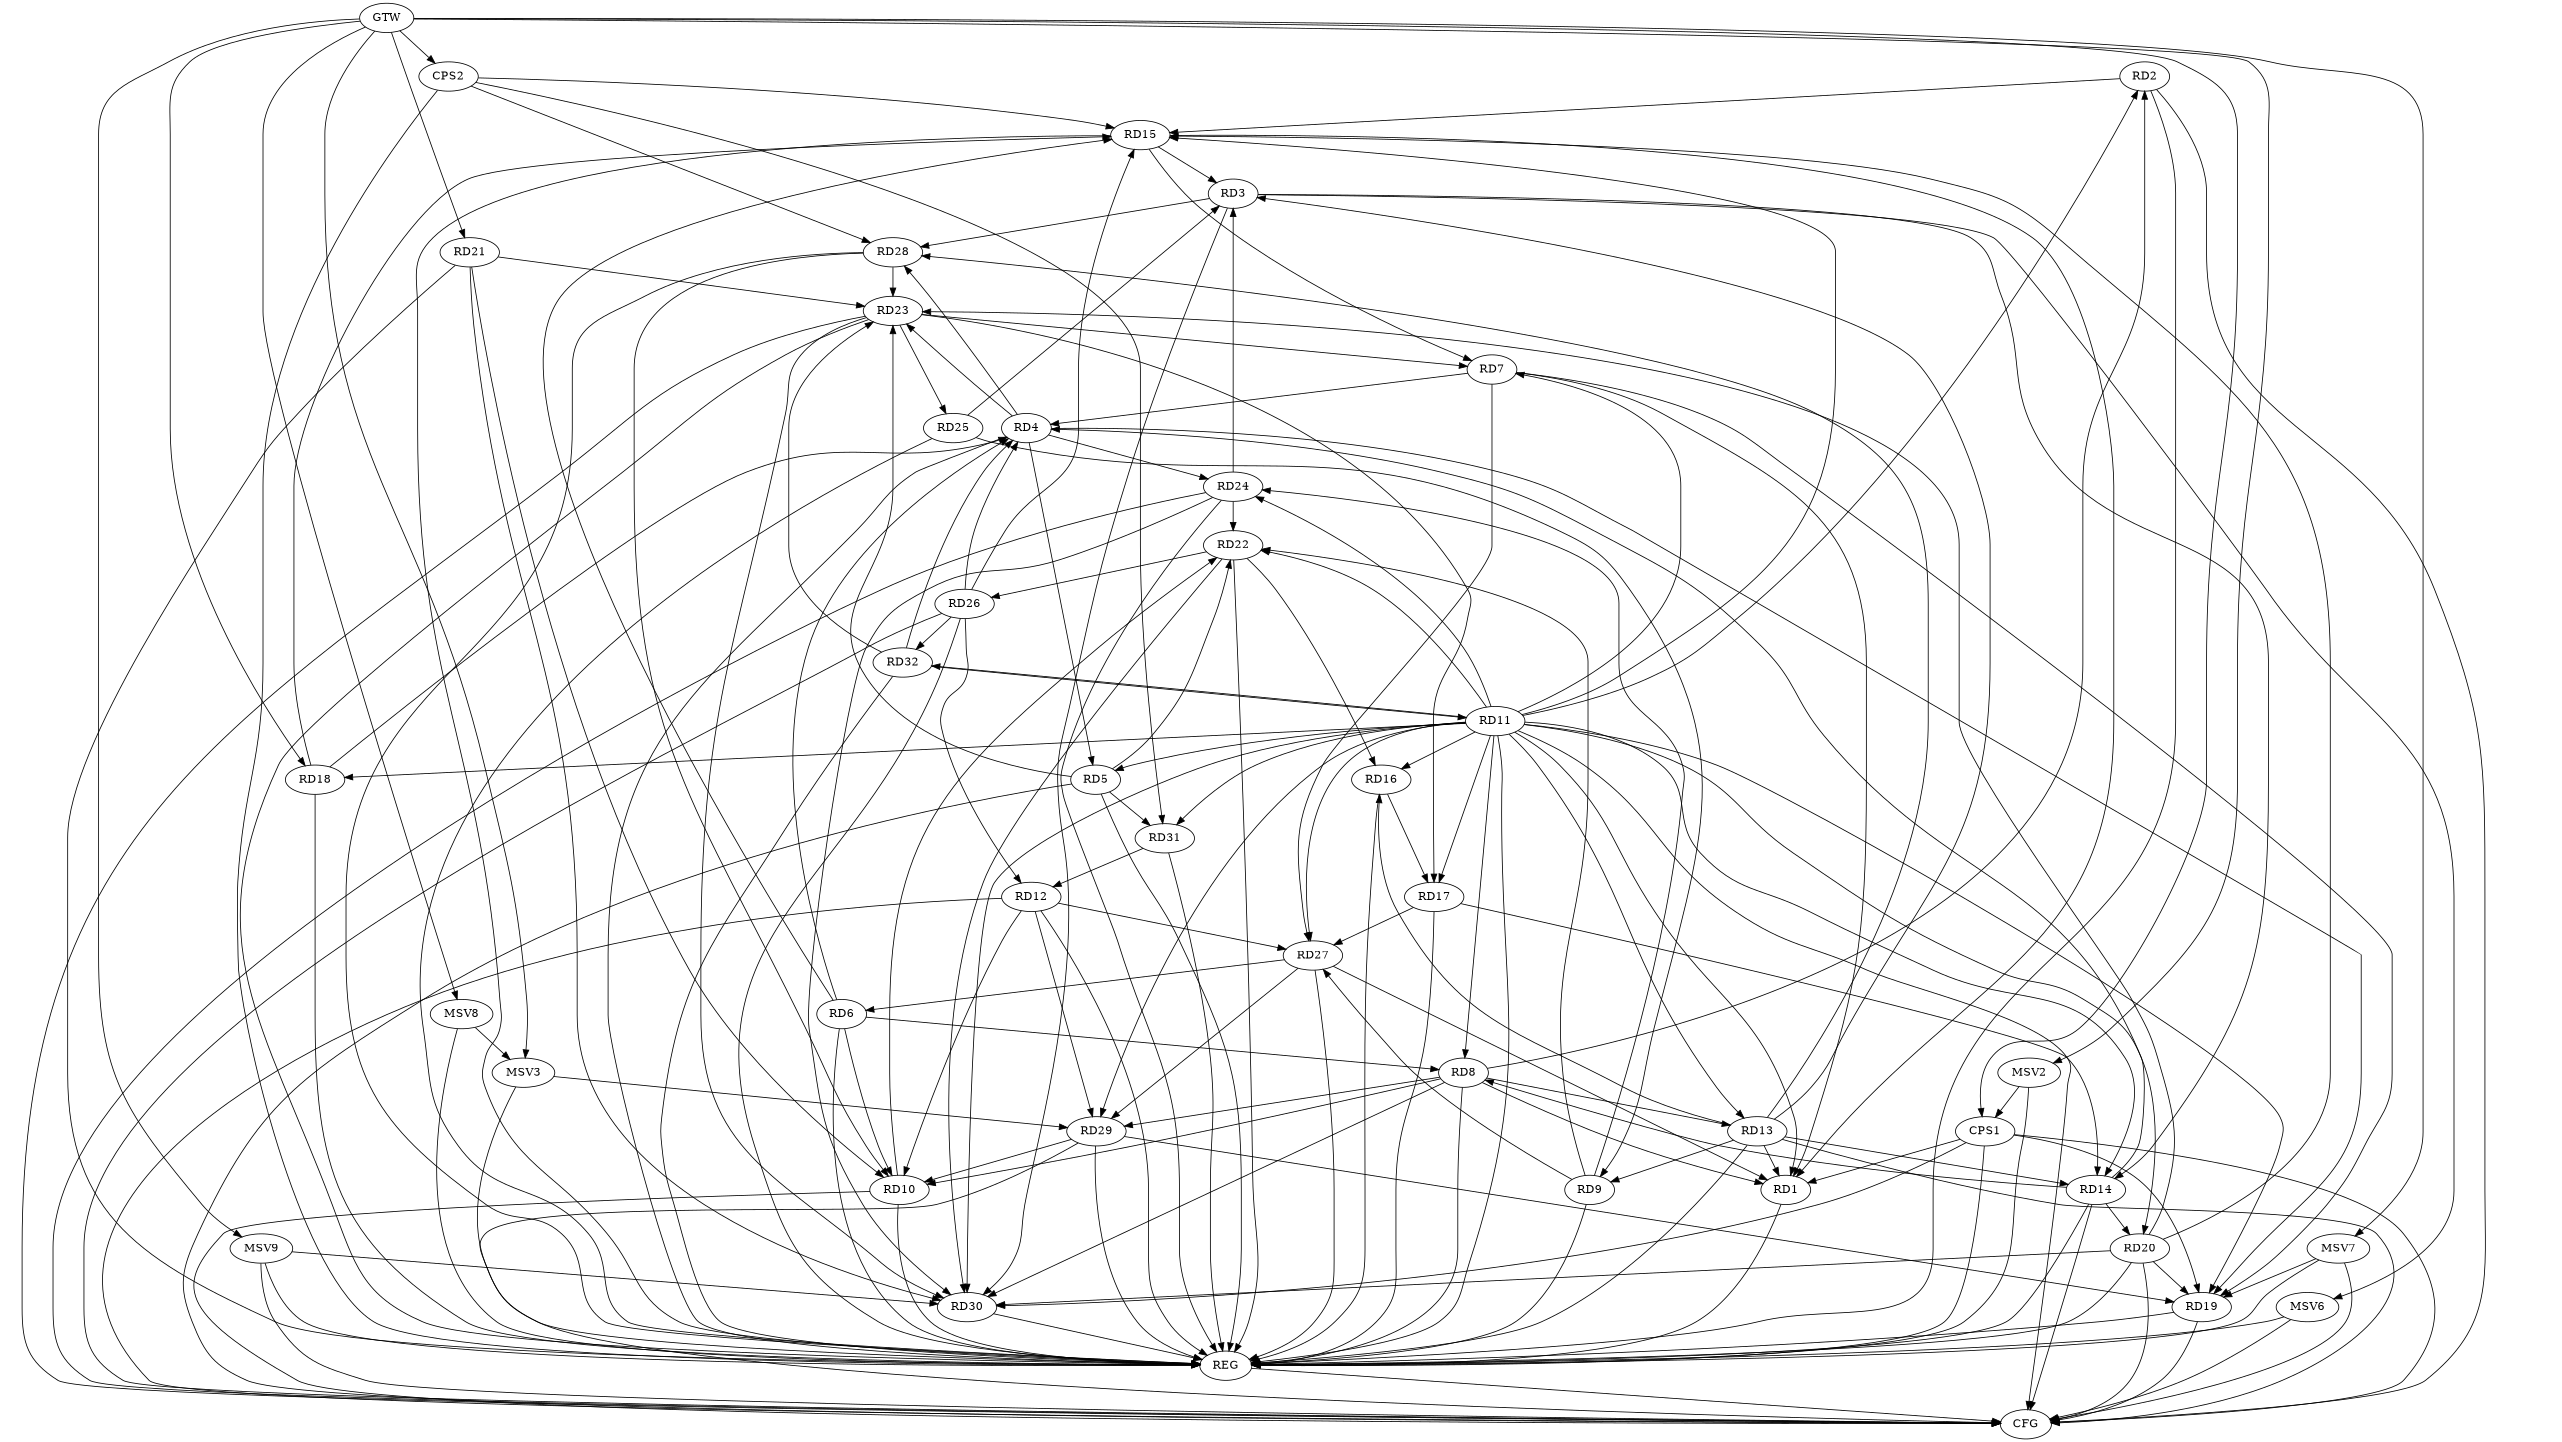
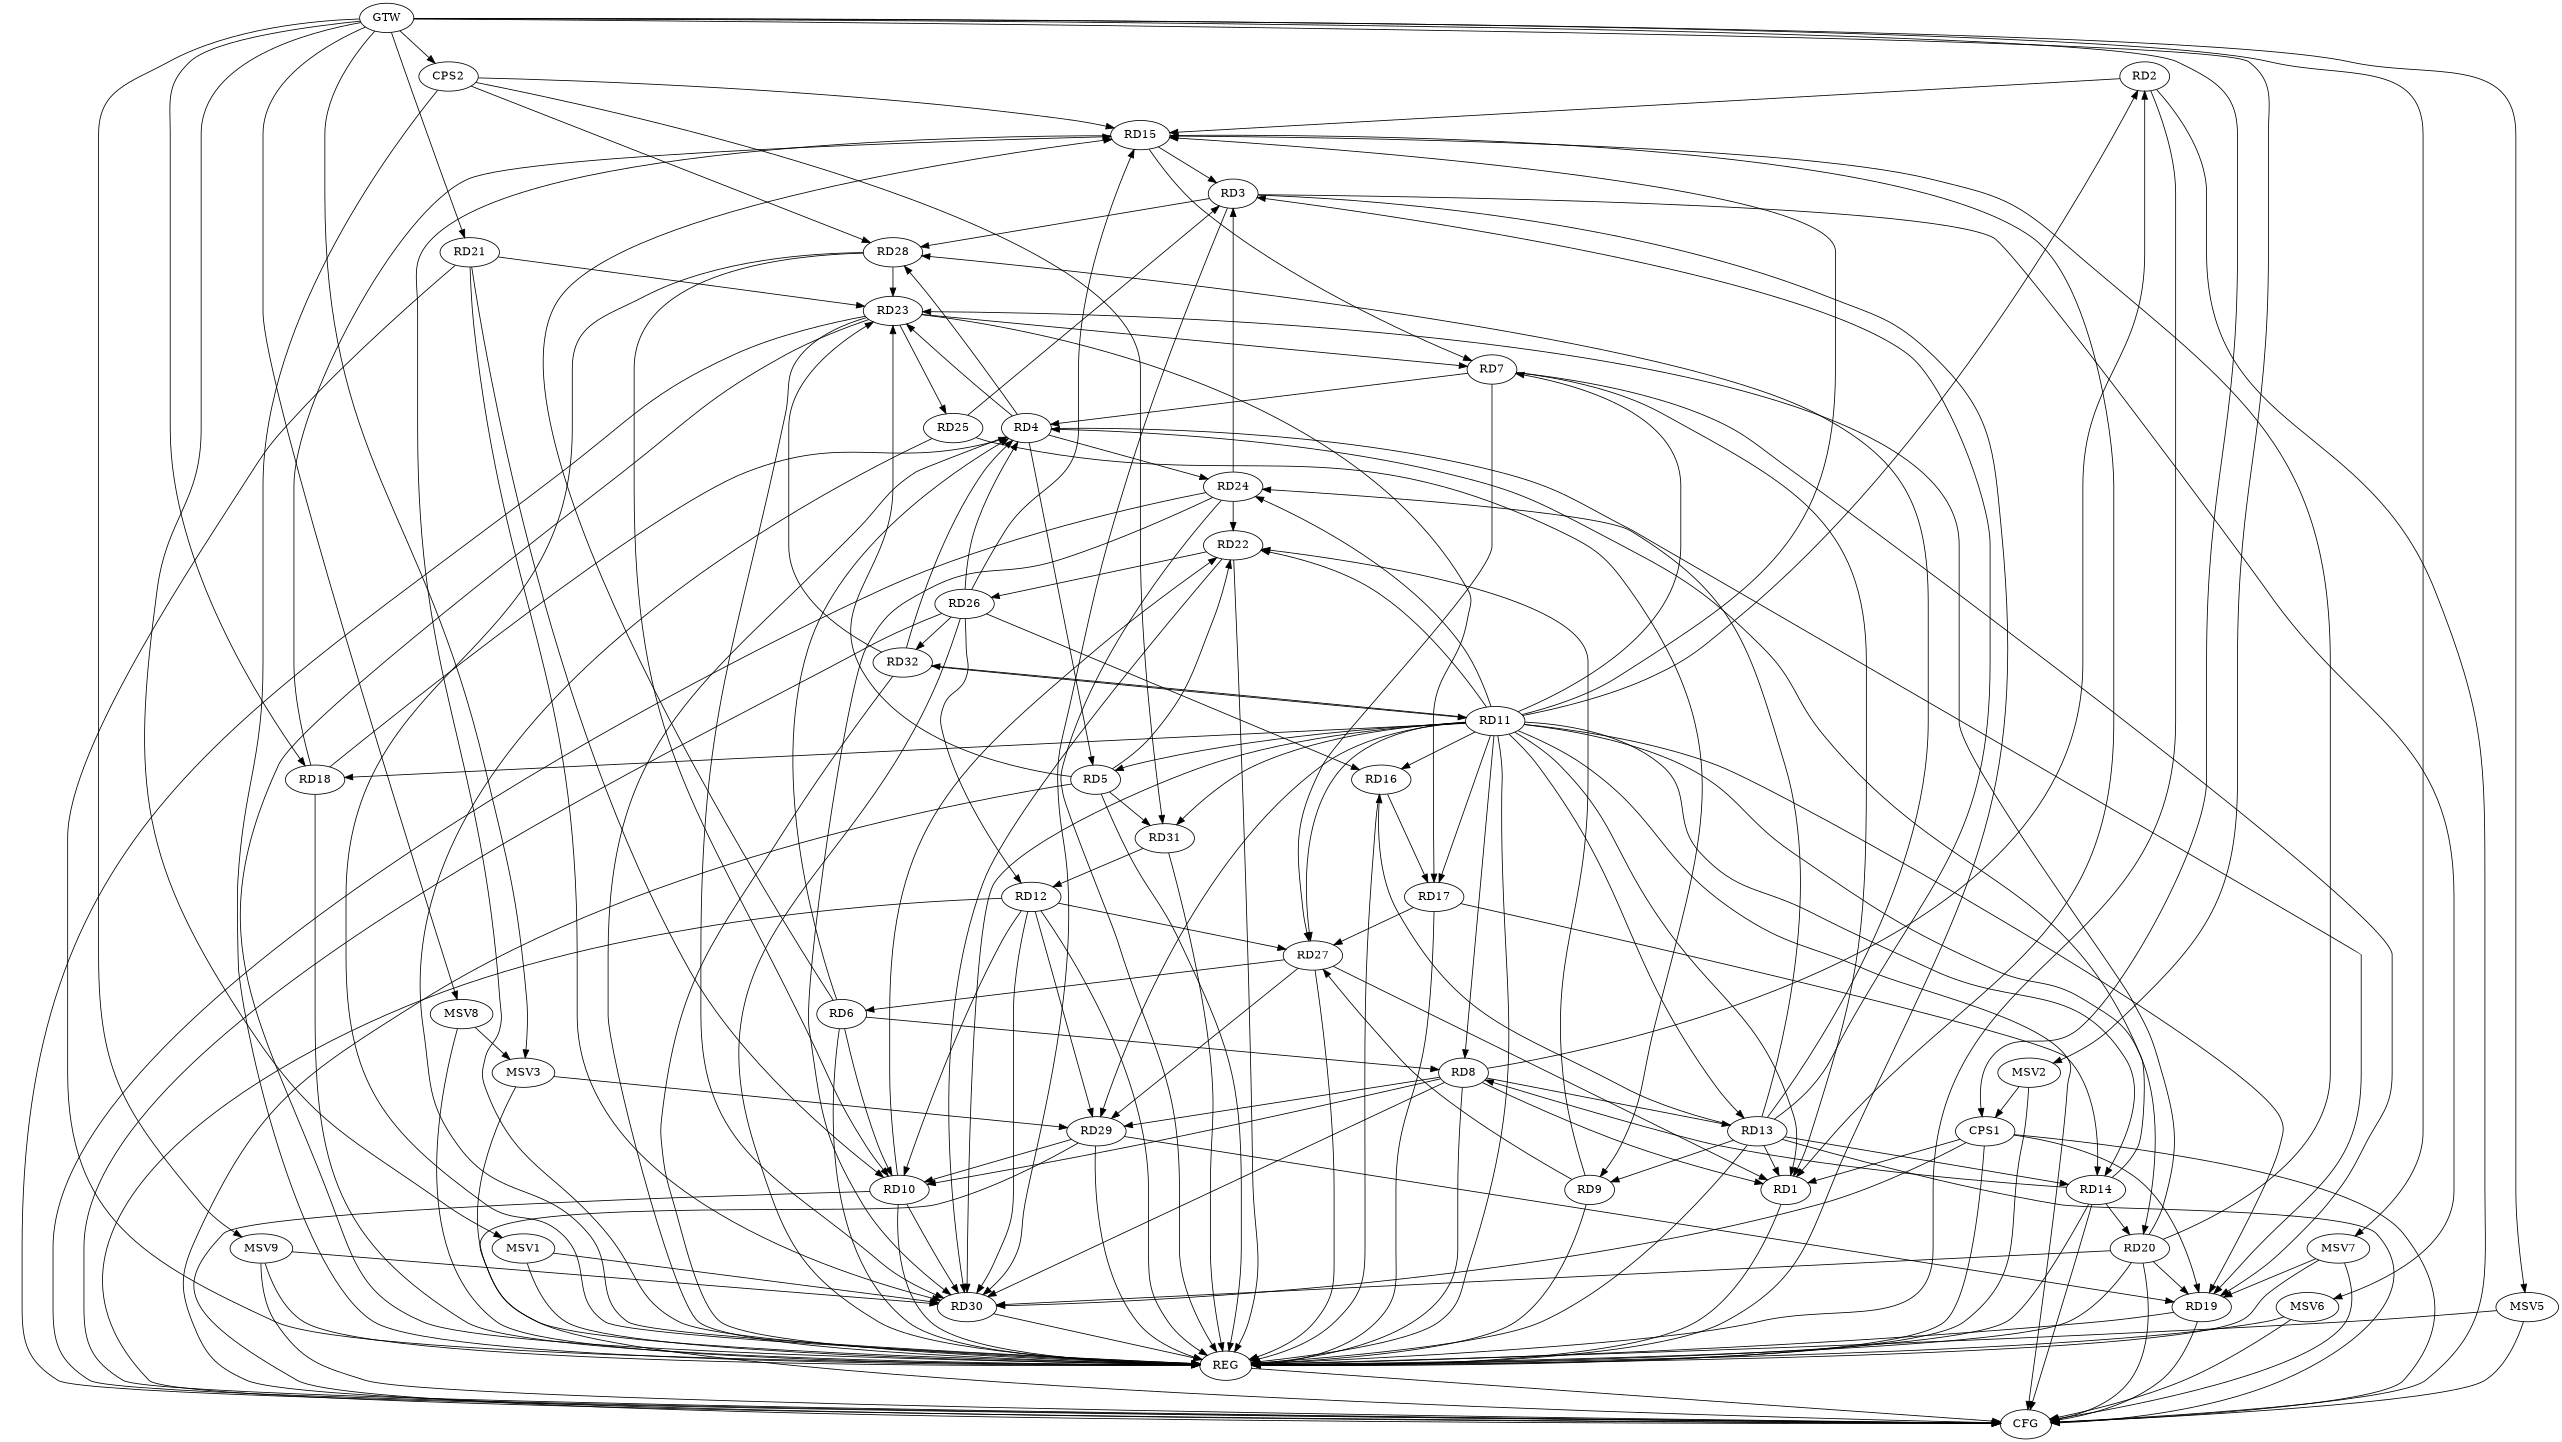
(2029, 421) -> (2000, 750)
(1317, 653) -> (1187, 698)
(1639, 710) -> (1745, 649)
none -> (1013, 1101)
none -> (930, 1245)
none -> (523, 1249)
none -> (2527, 1307)
